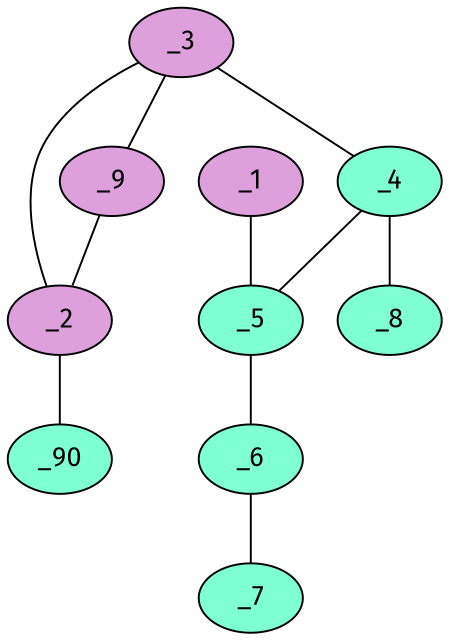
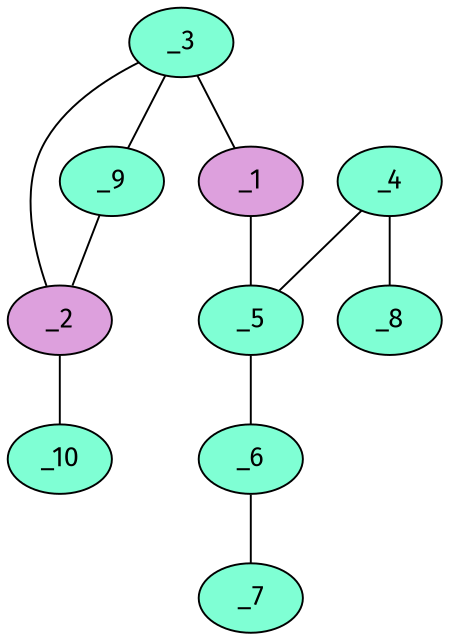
(181, 42) -> (181, 42)
(286, 112) -> (216, 112)
(112, 181) -> (112, 181)
(60, 459) -> (60, 459)
